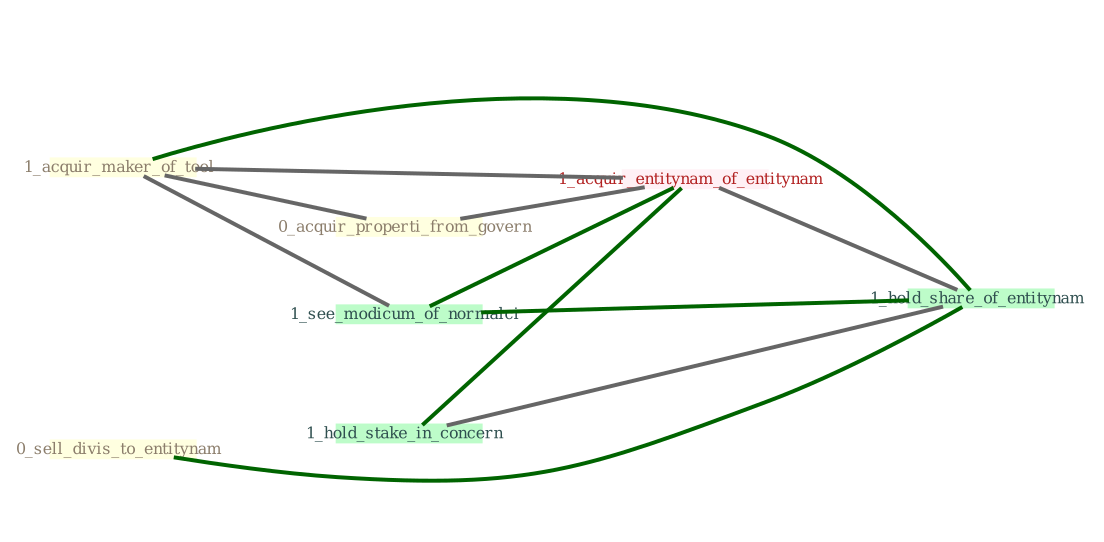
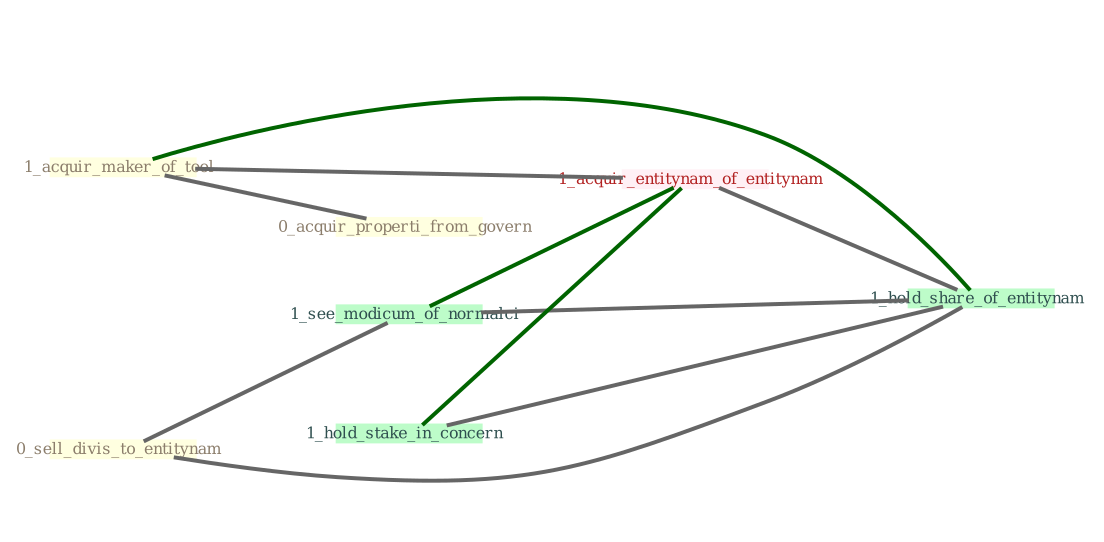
(552, 203) -> none
(266, 241) -> (266, 382)
(695, 306) -> (695, 306)
(583, 463) -> (583, 463)
